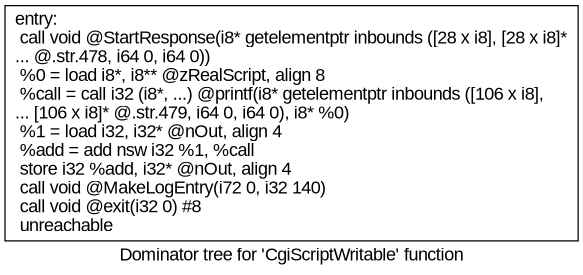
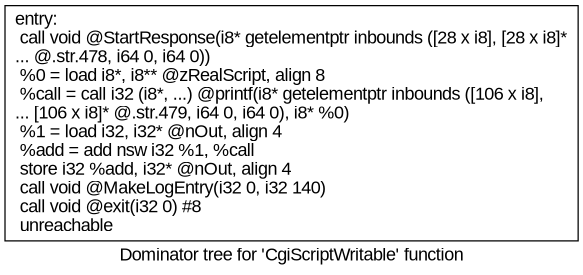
(171, 188) -> (171, 188)
